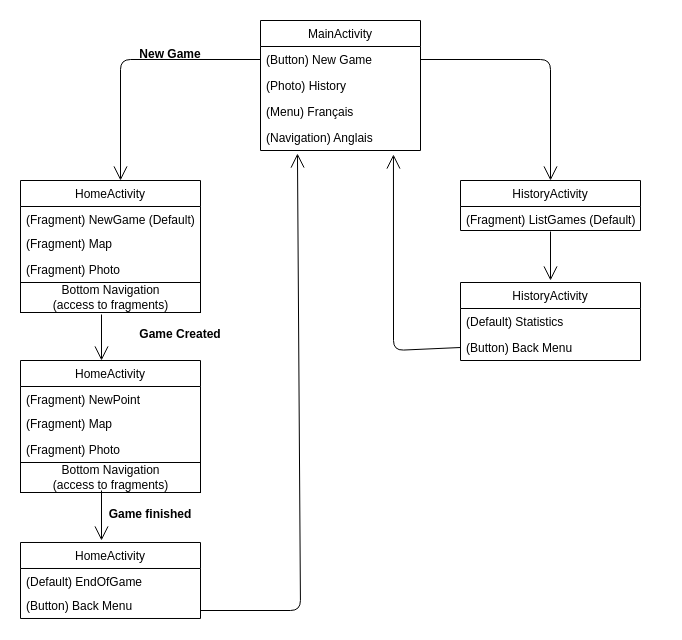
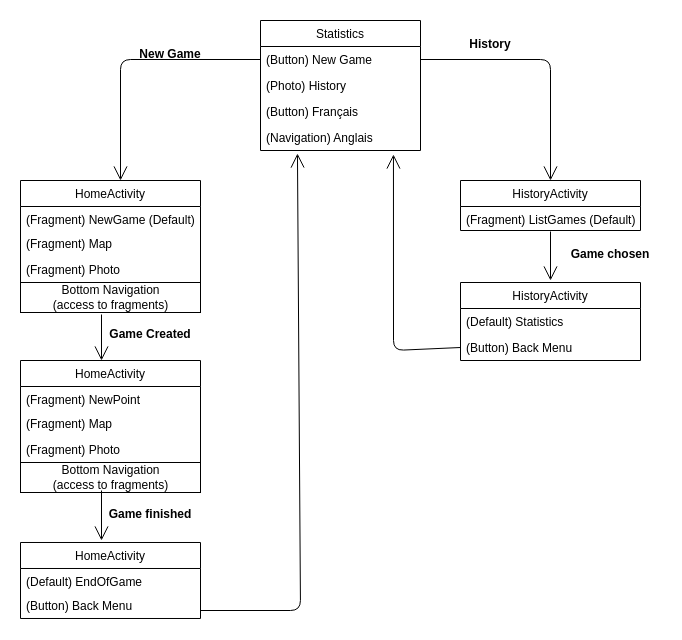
(340, 34) -> (340, 34)
none -> (491, 44)
(313, 112) -> (320, 112)
none -> (611, 254)
(181, 334) -> (151, 334)
